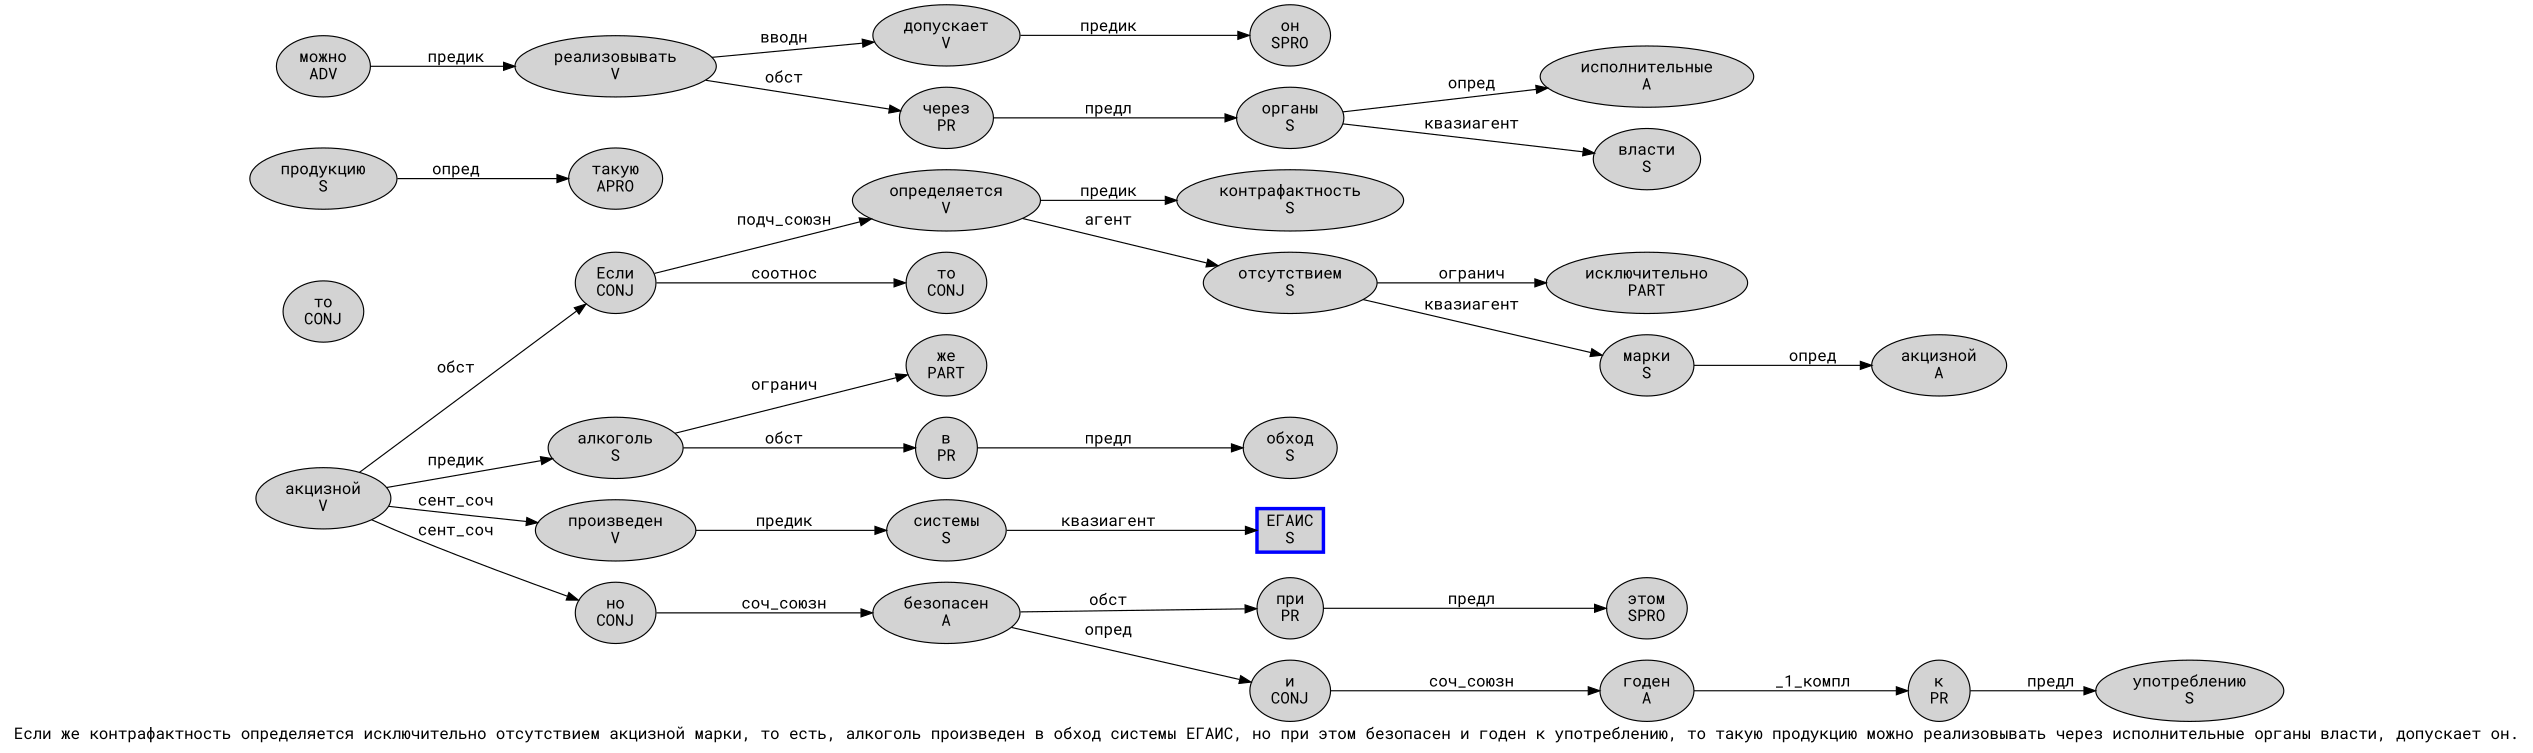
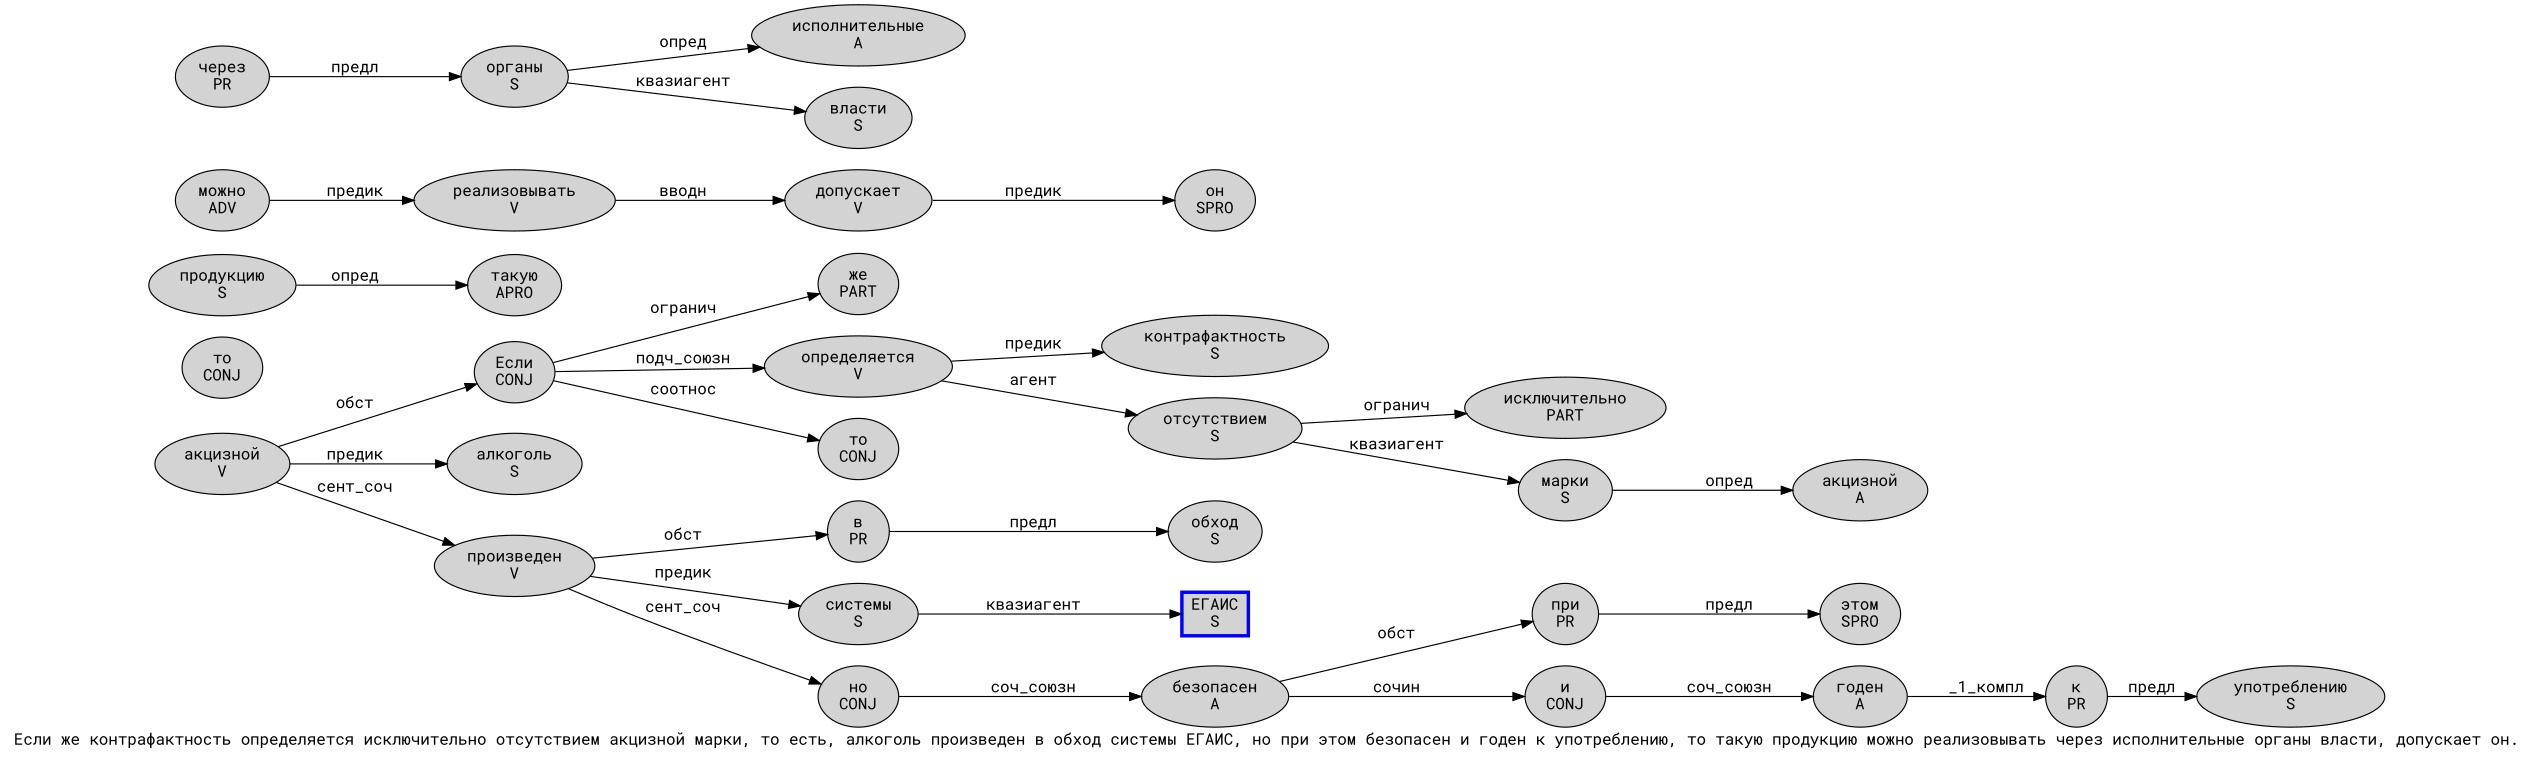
(797, 95) -> none
(786, 405) -> (681, 330)
(794, 448) -> (704, 547)
(469, 560) -> (689, 636)
(1109, 631) -> (1397, 688)
